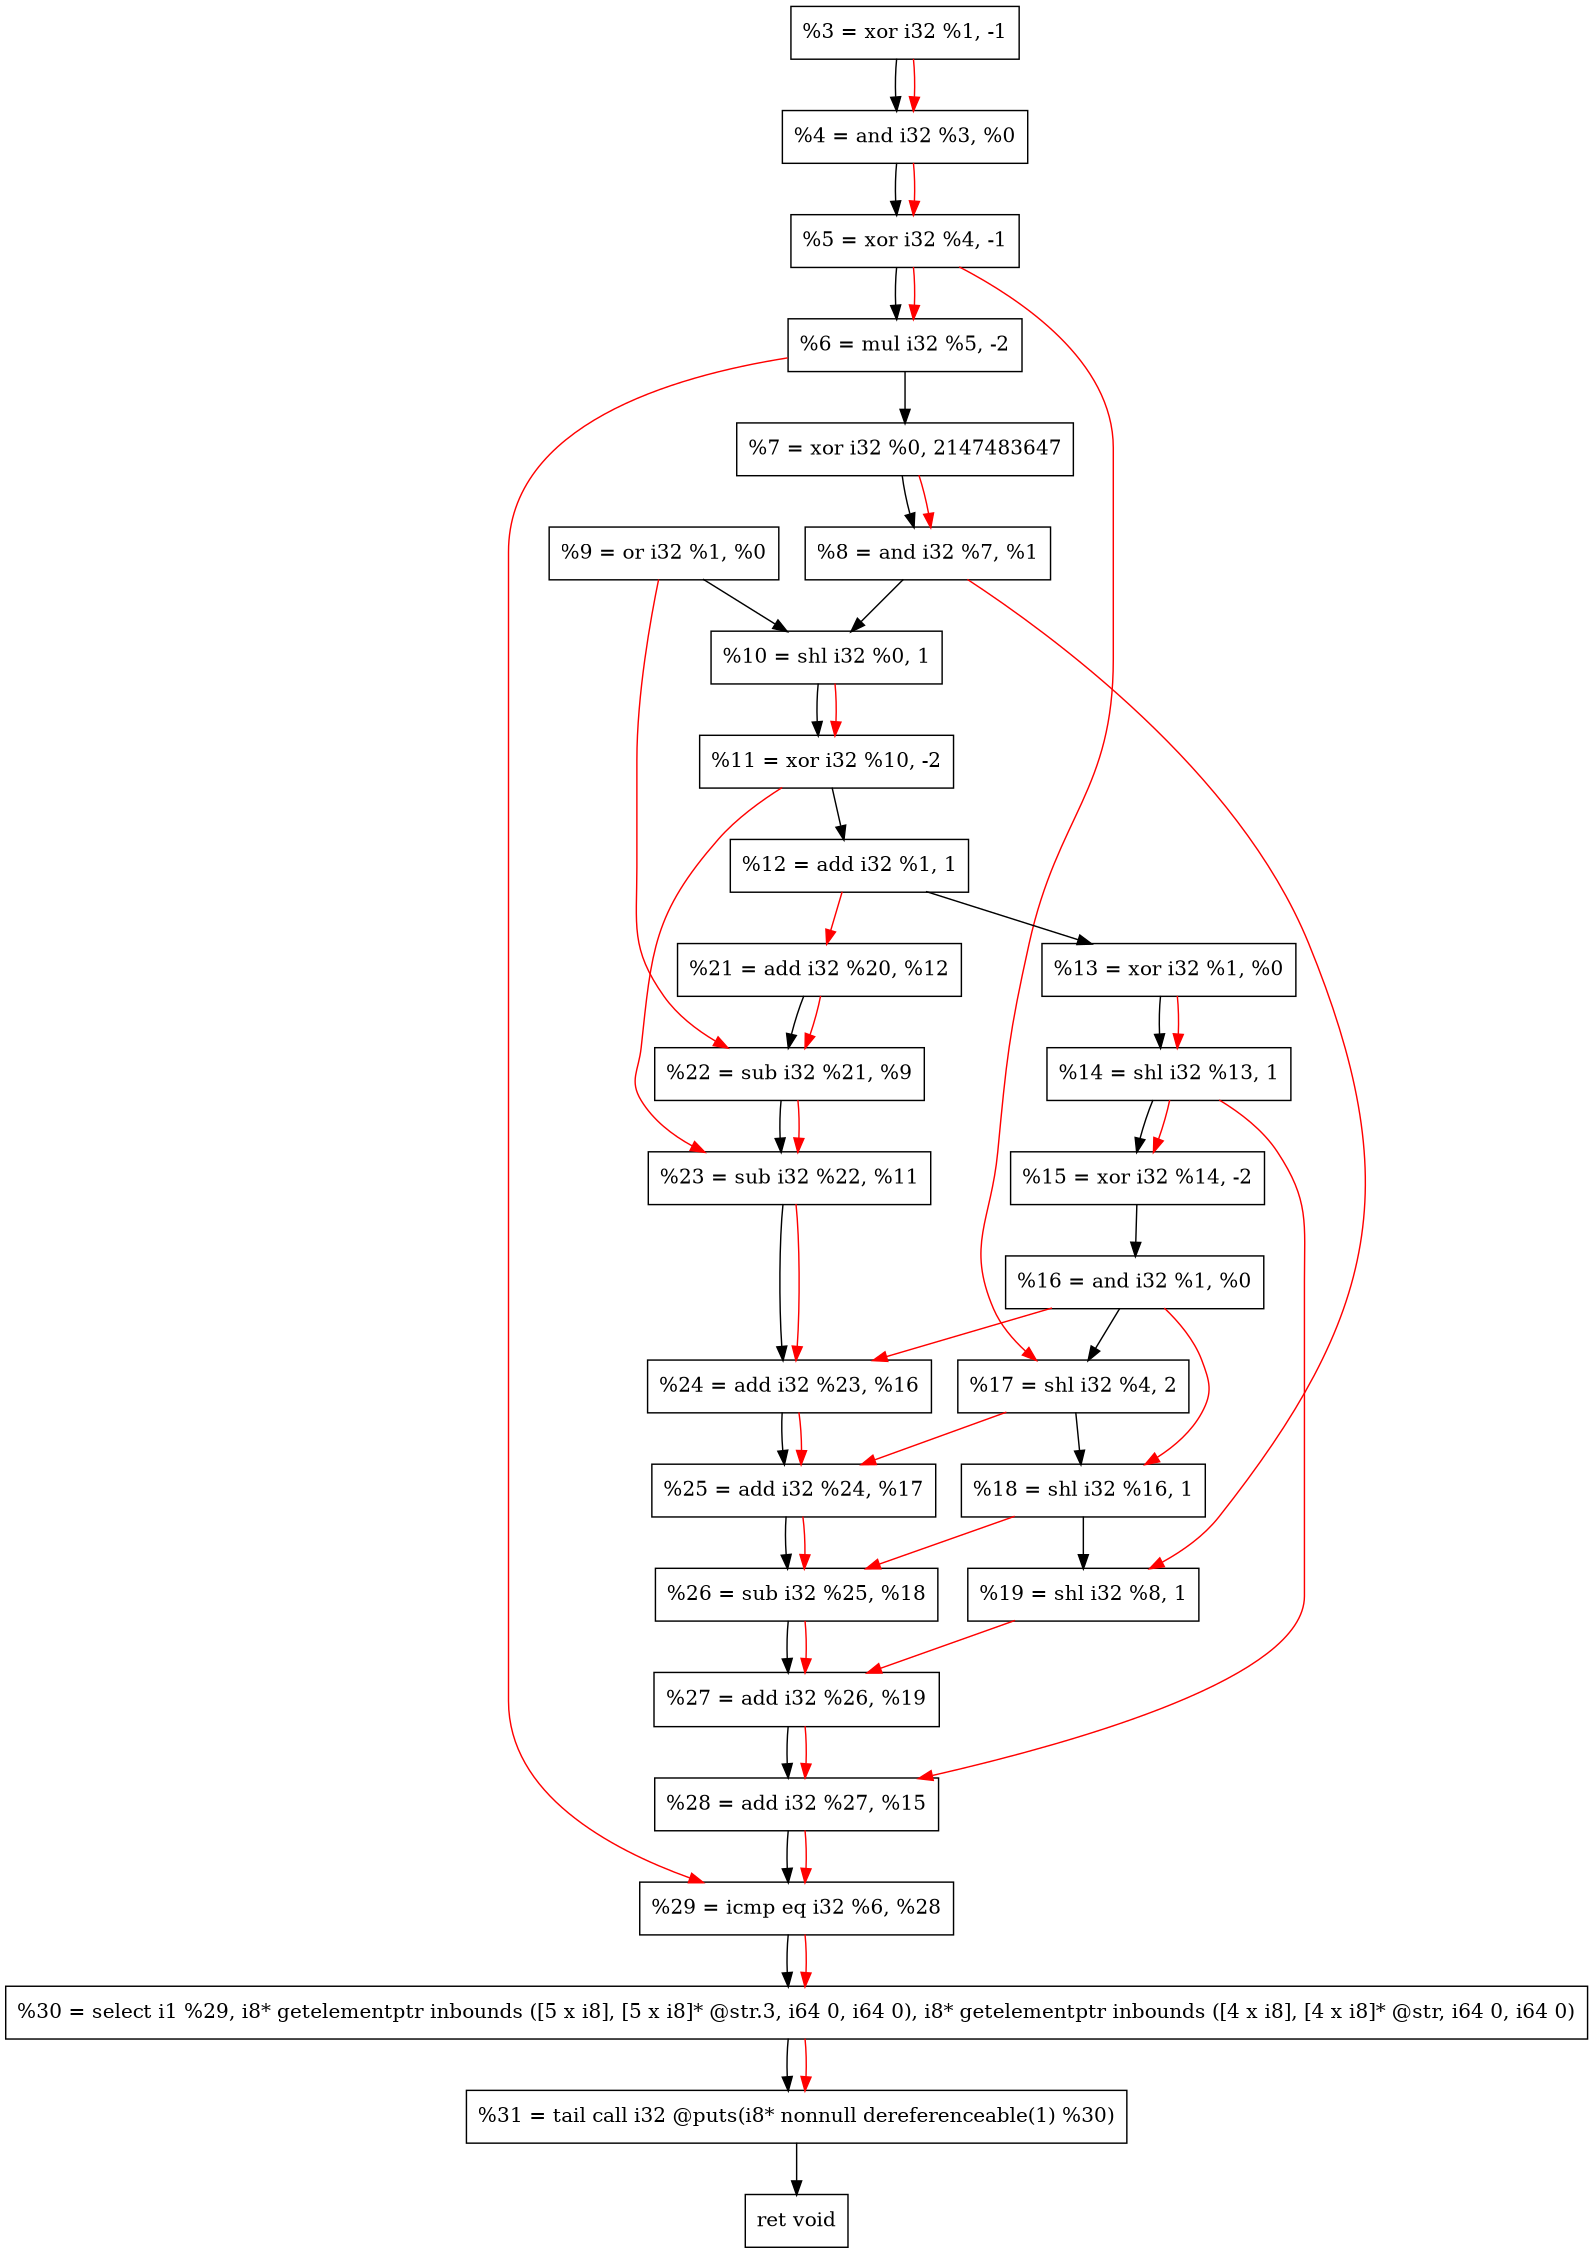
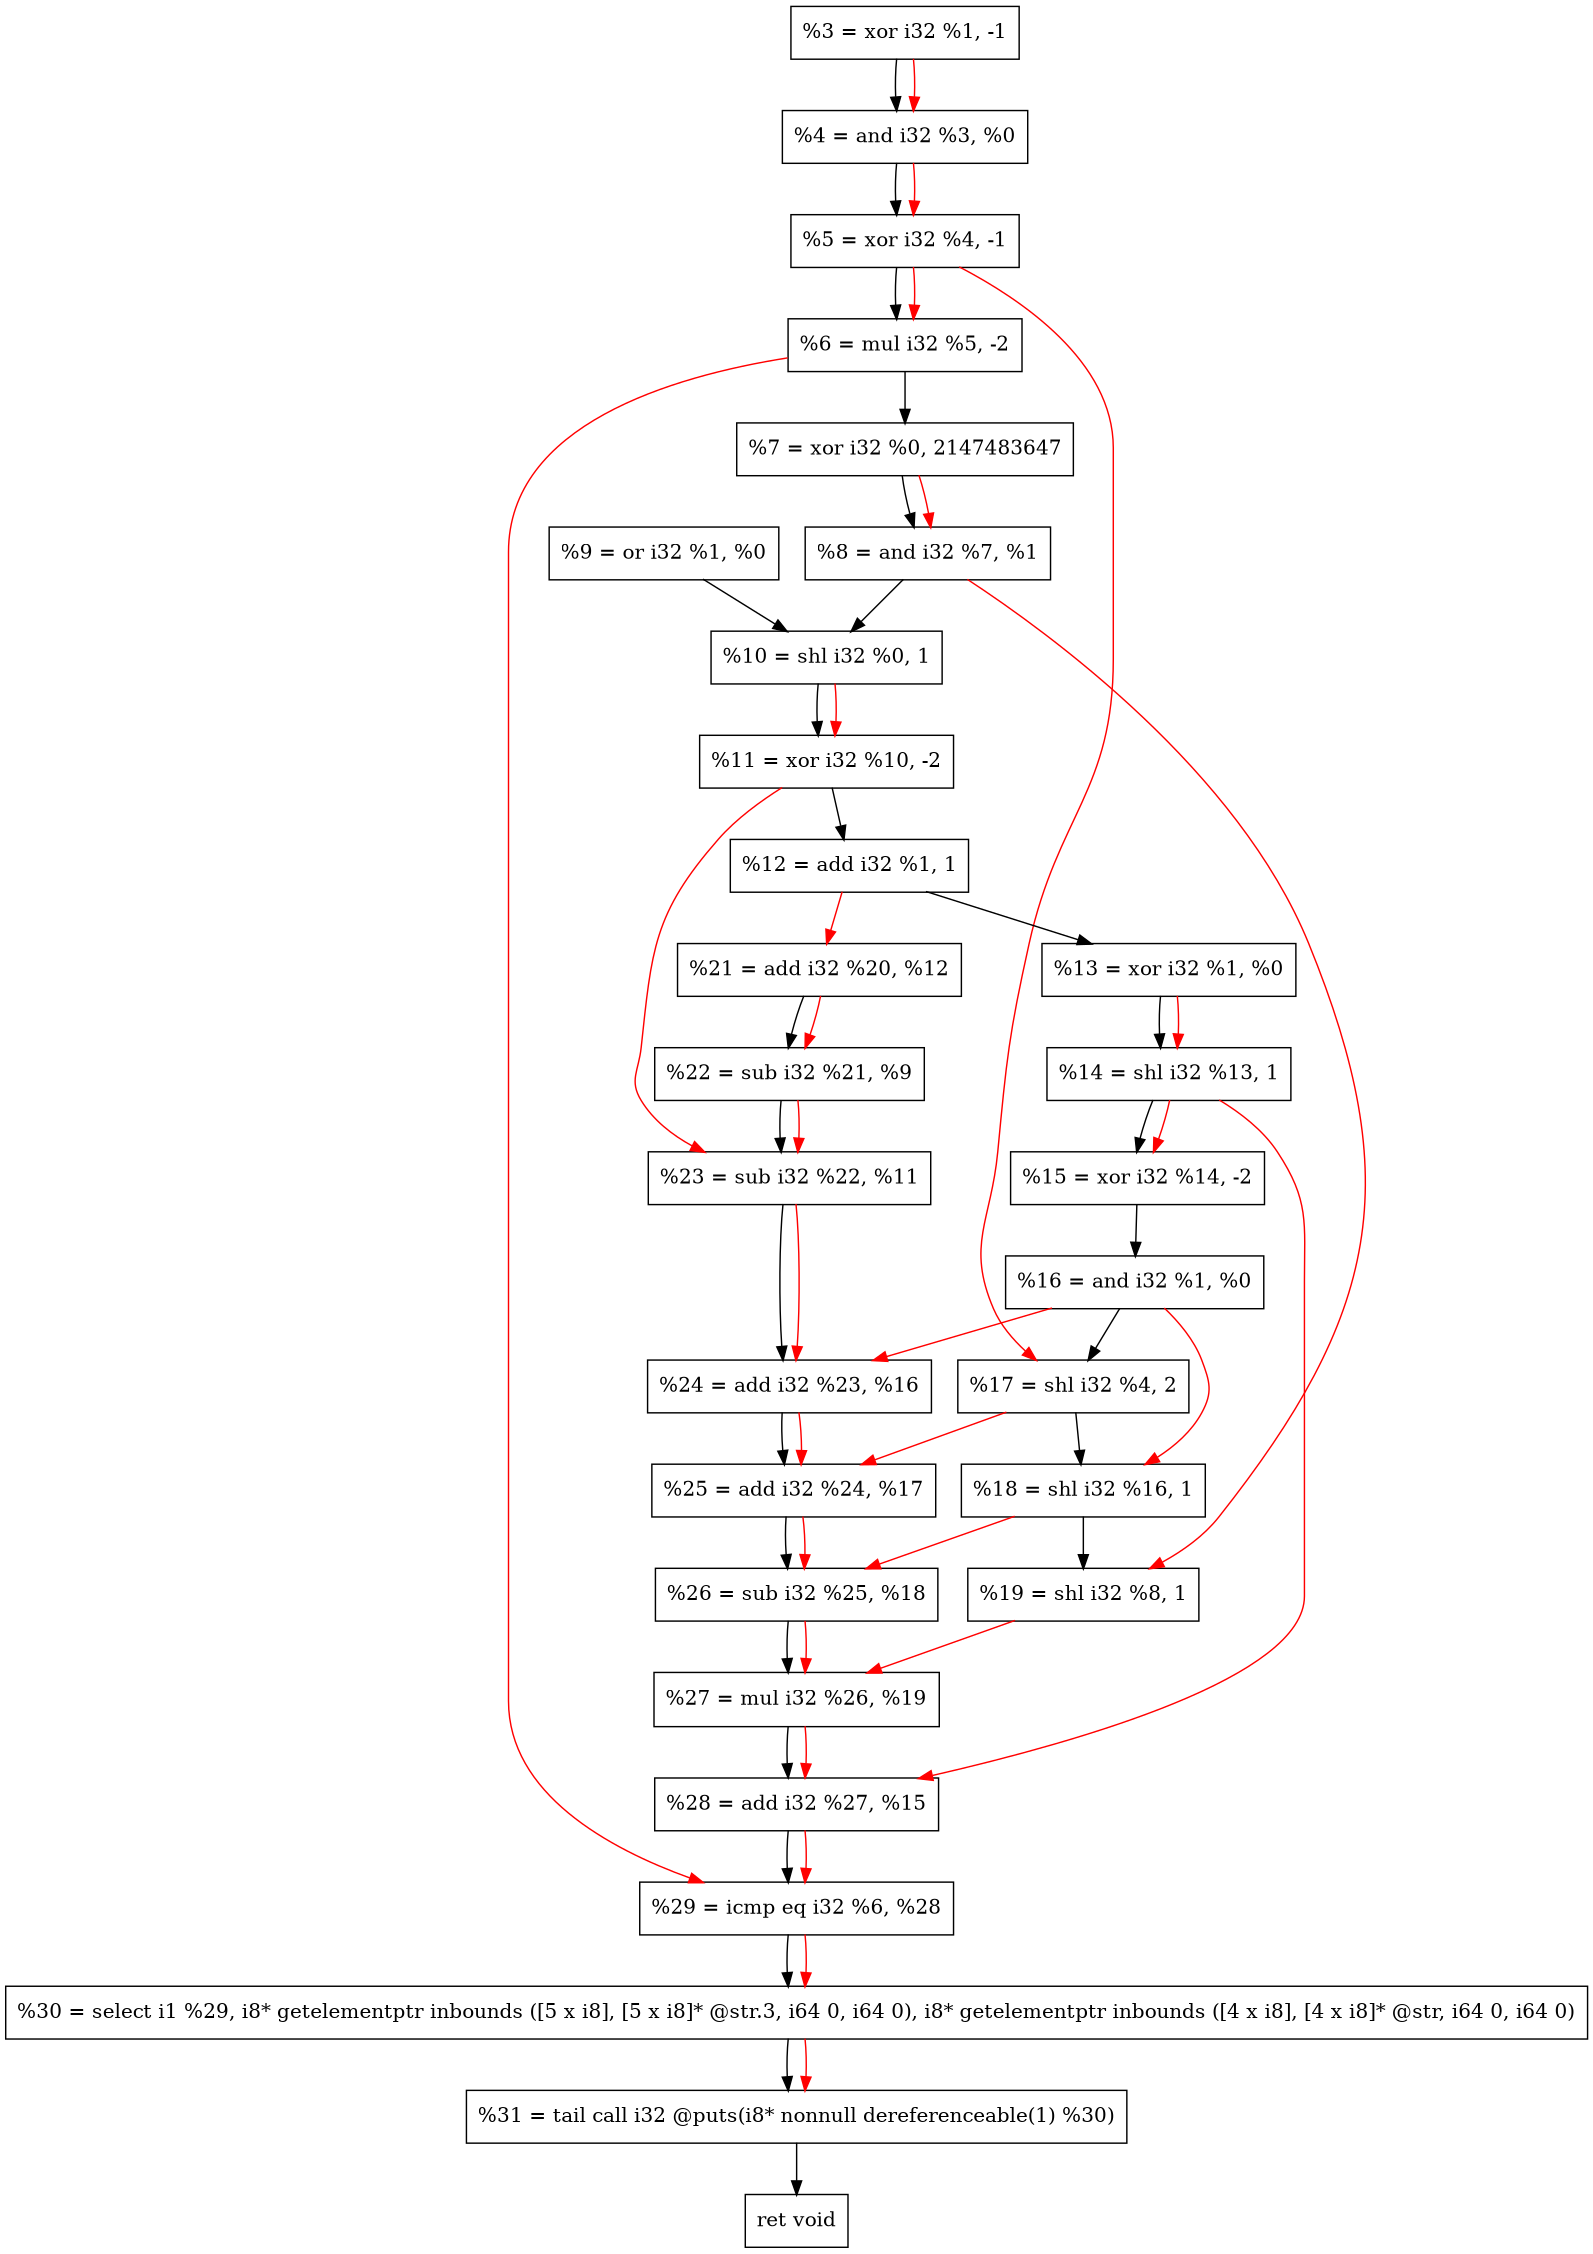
(637, 824) -> none
(797, 1700) -> (797, 1700)
